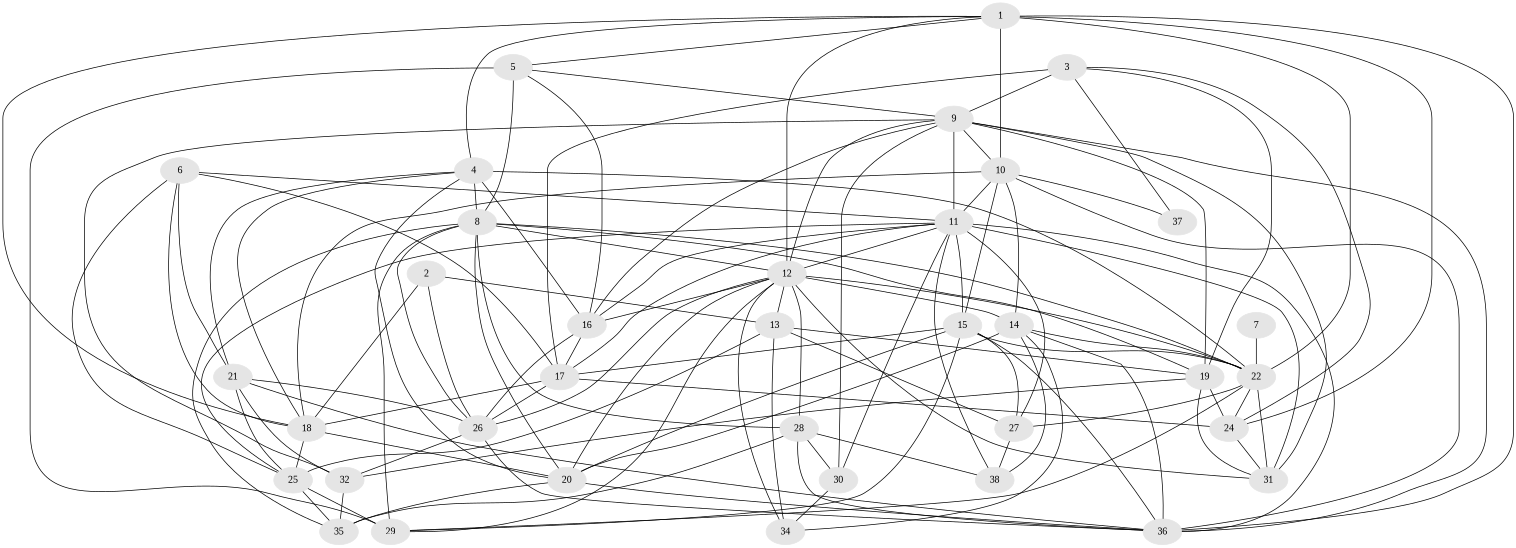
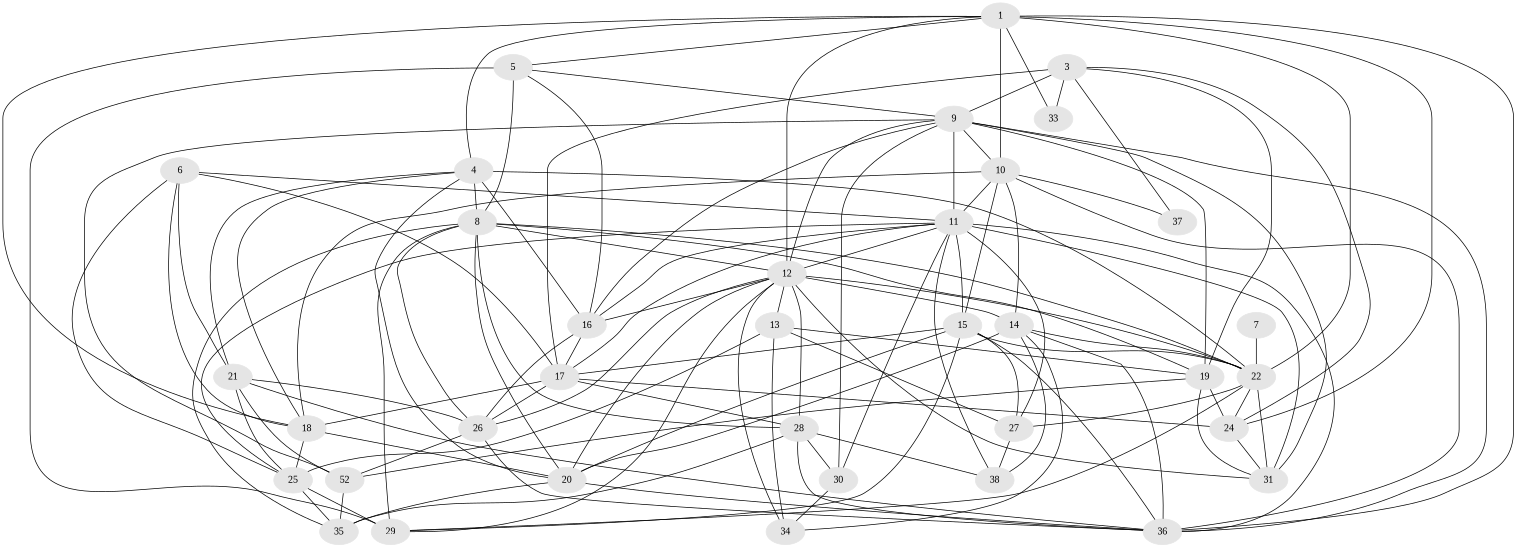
none -> (1054, 119)
(426, 274) -> none
none -> (685, 404)
(345, 480) -> (345, 480)
